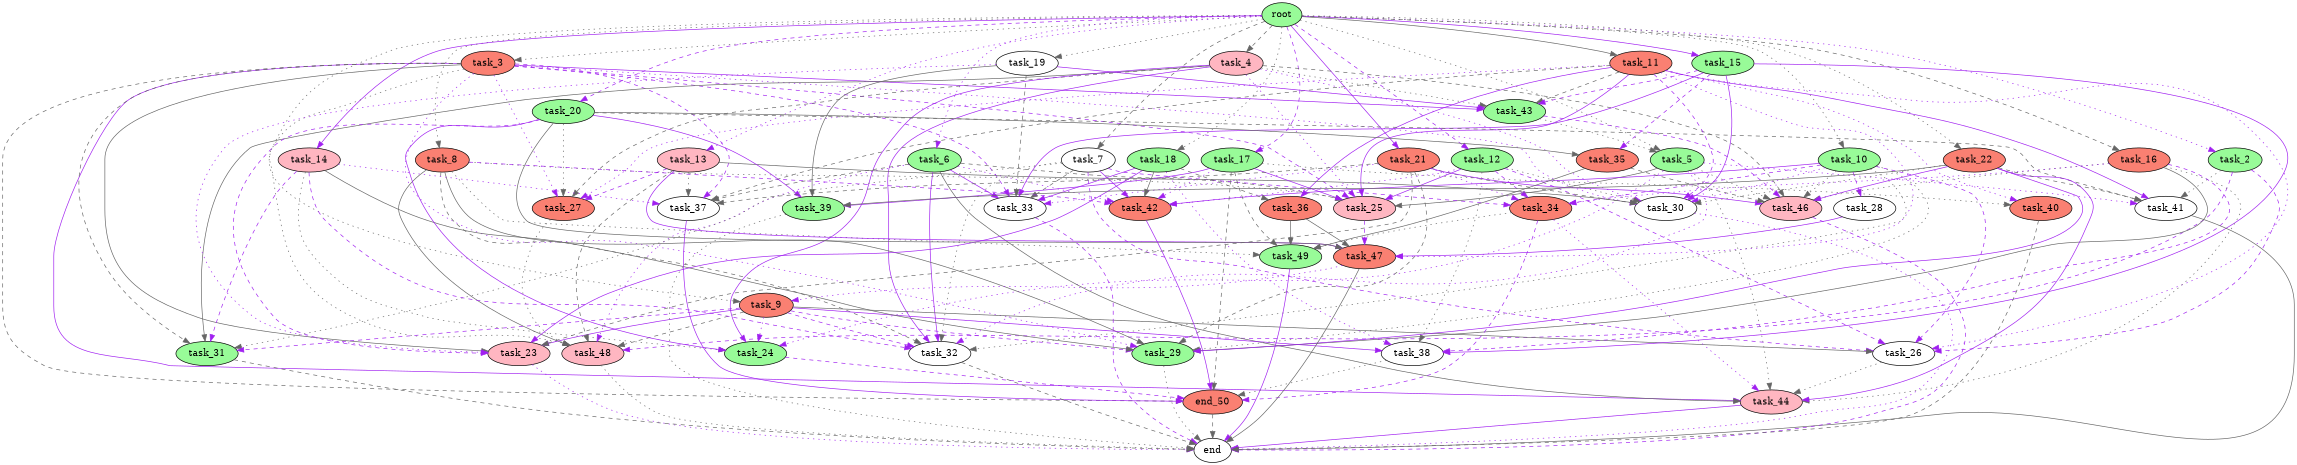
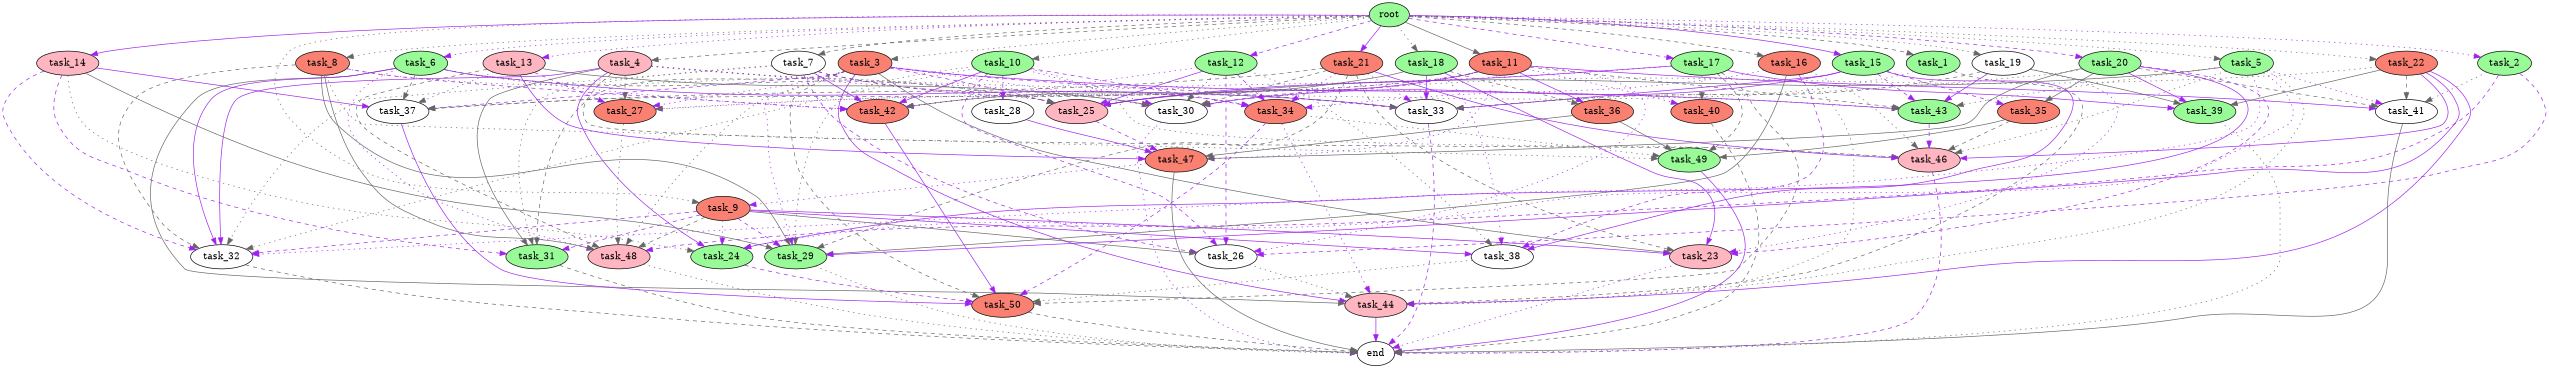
none -> (1933, 63)
(1606, 137) -> (2092, 84)
(495, 183) -> (210, 84)
(1213, 402) -> (1003, 305)
